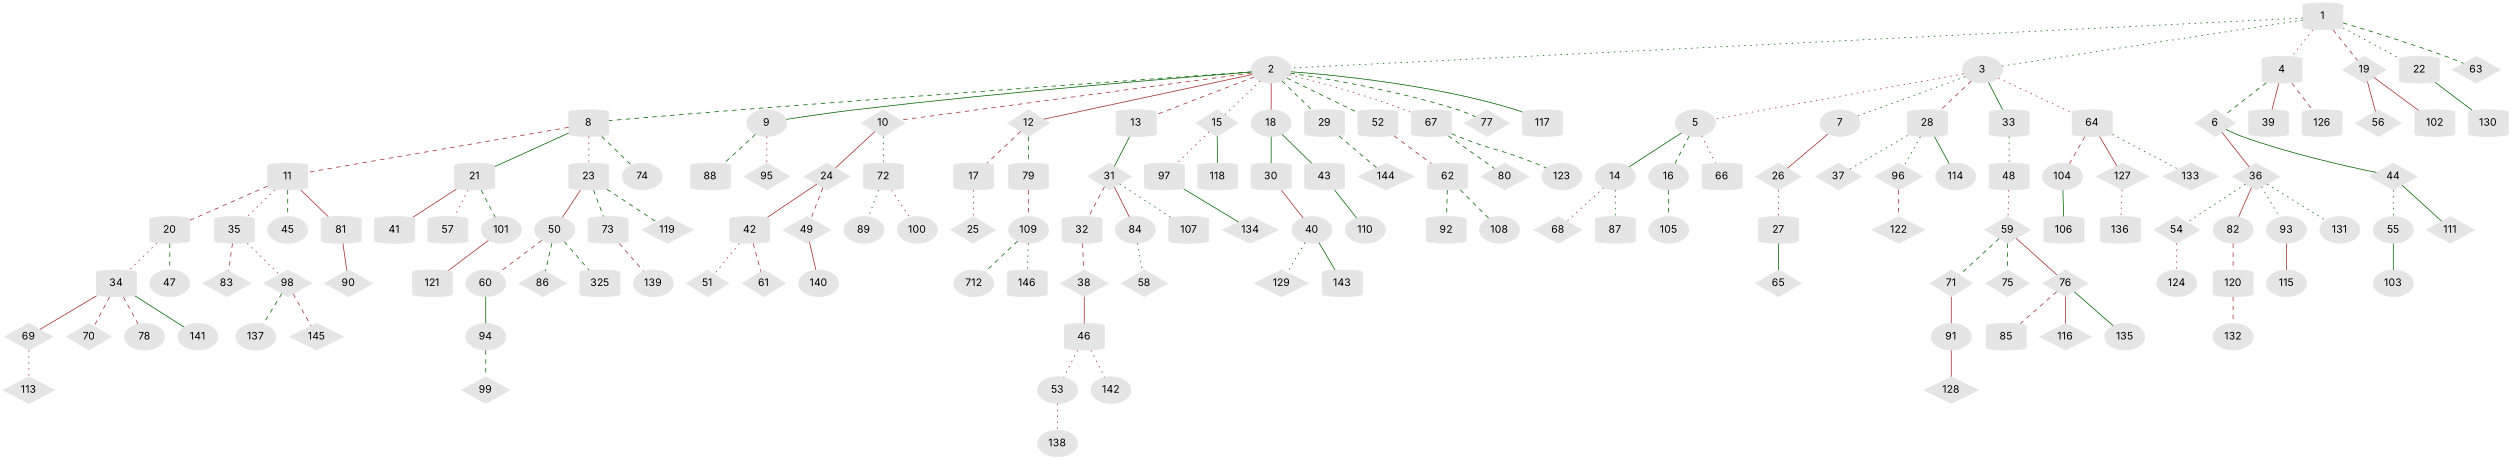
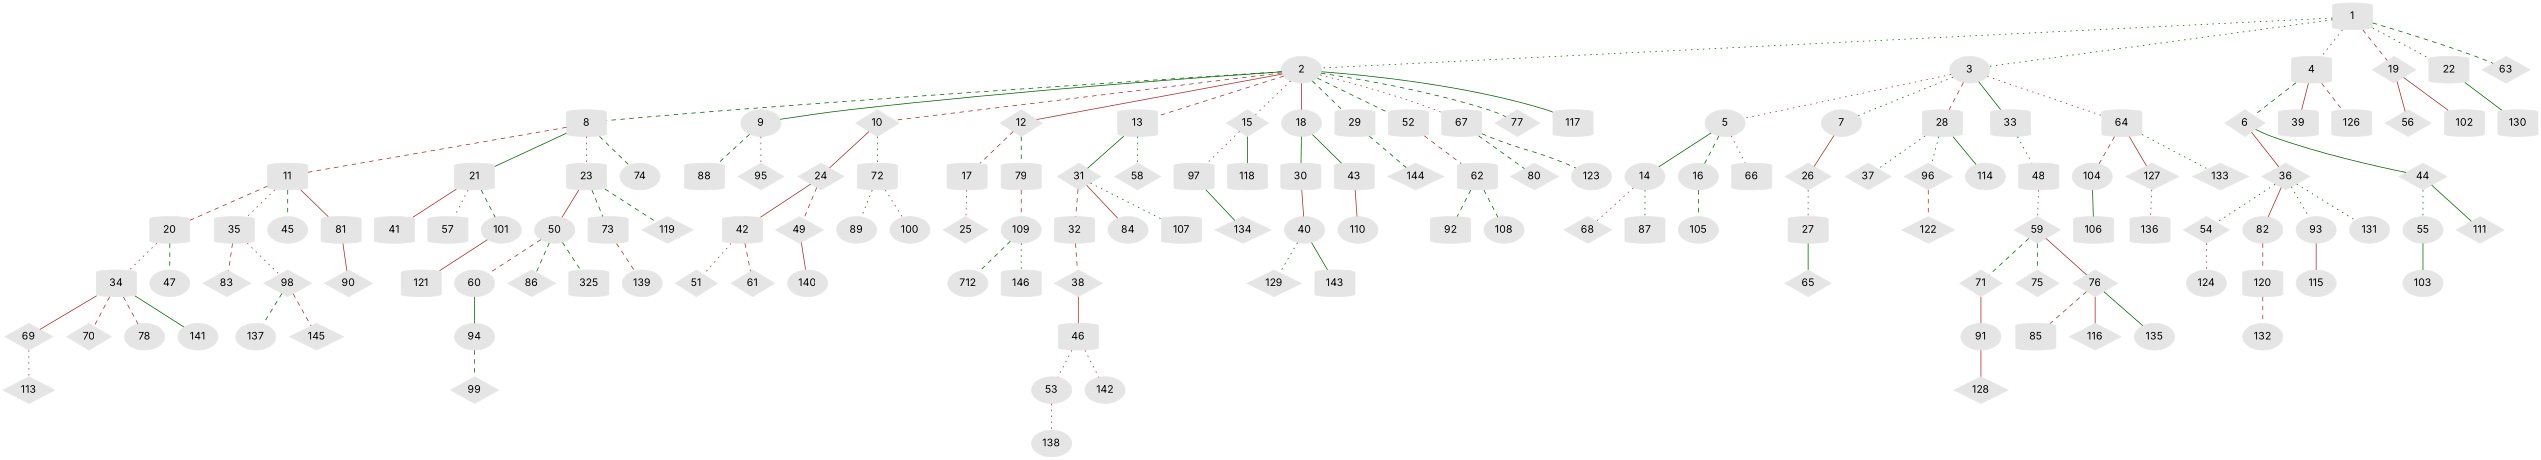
(1346, 204) -> (1356, 203)
(1140, 257) -> (1138, 150)
